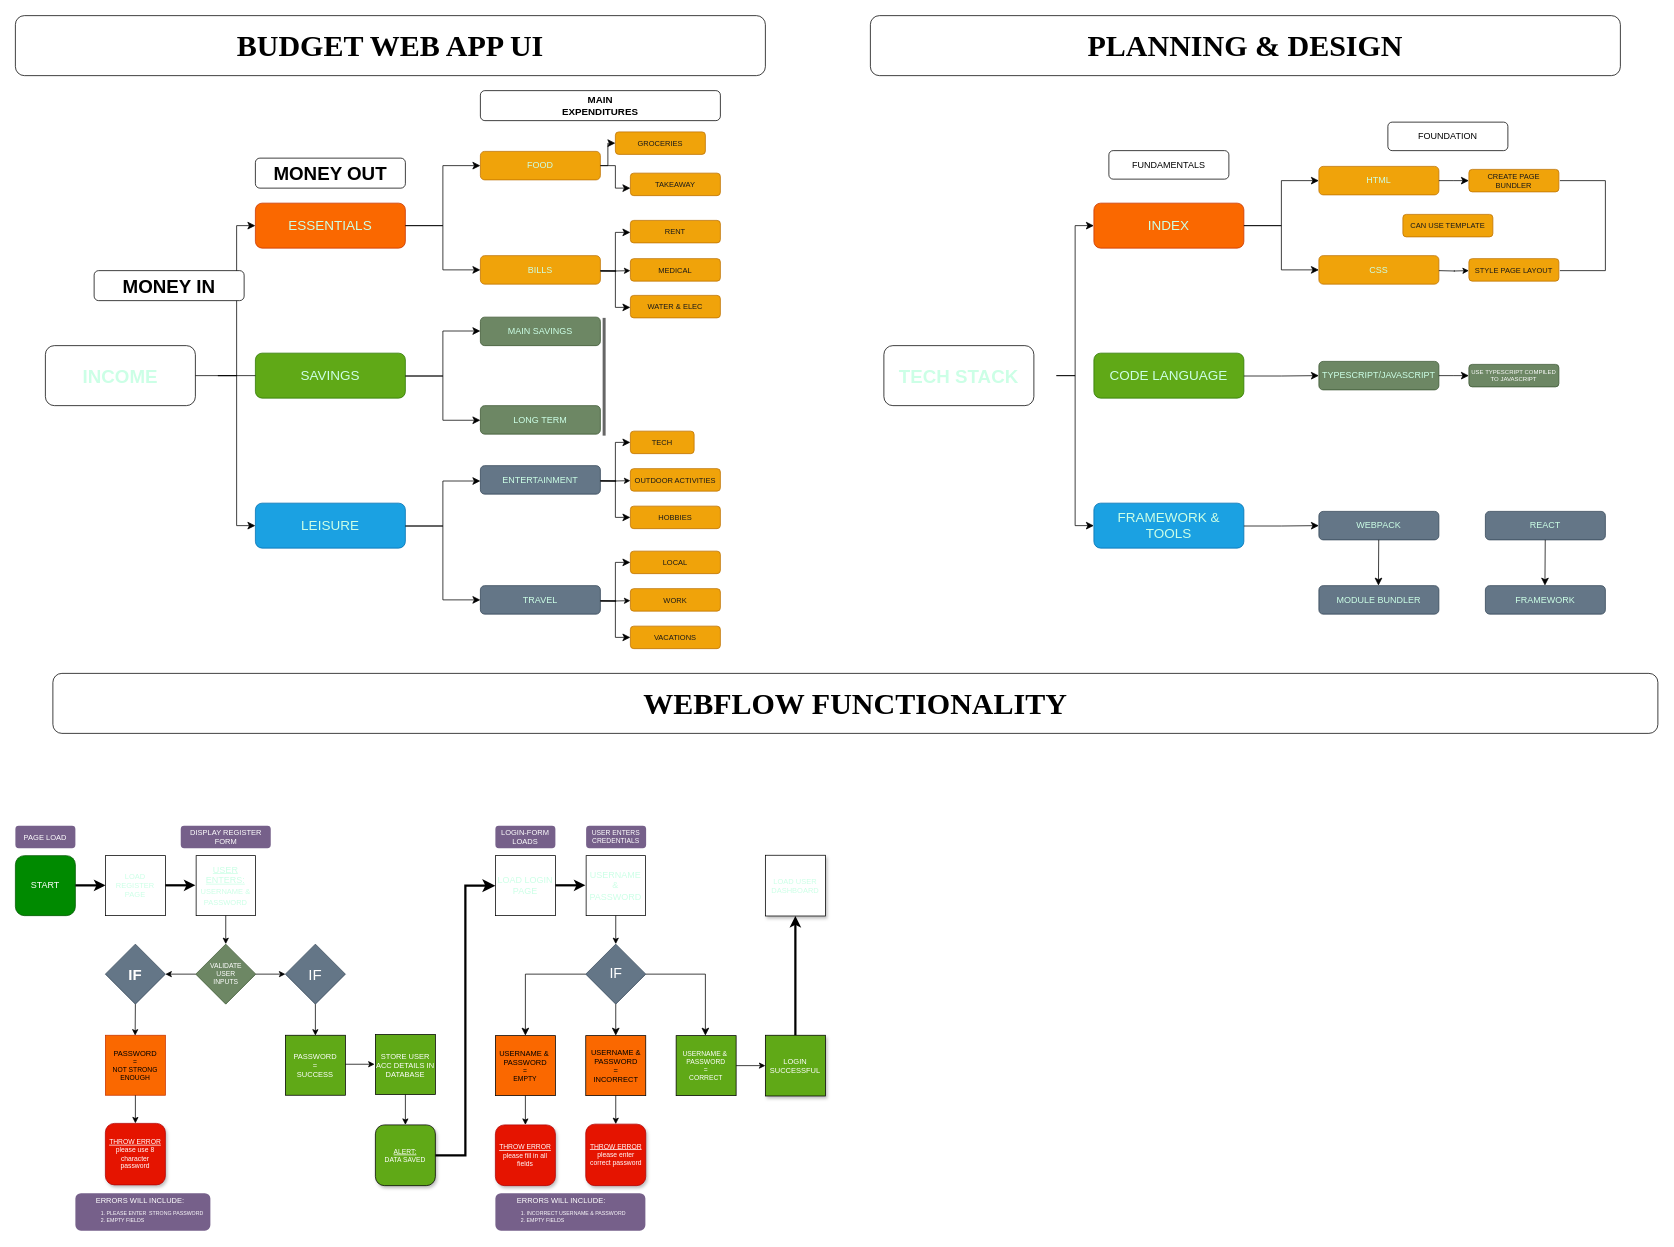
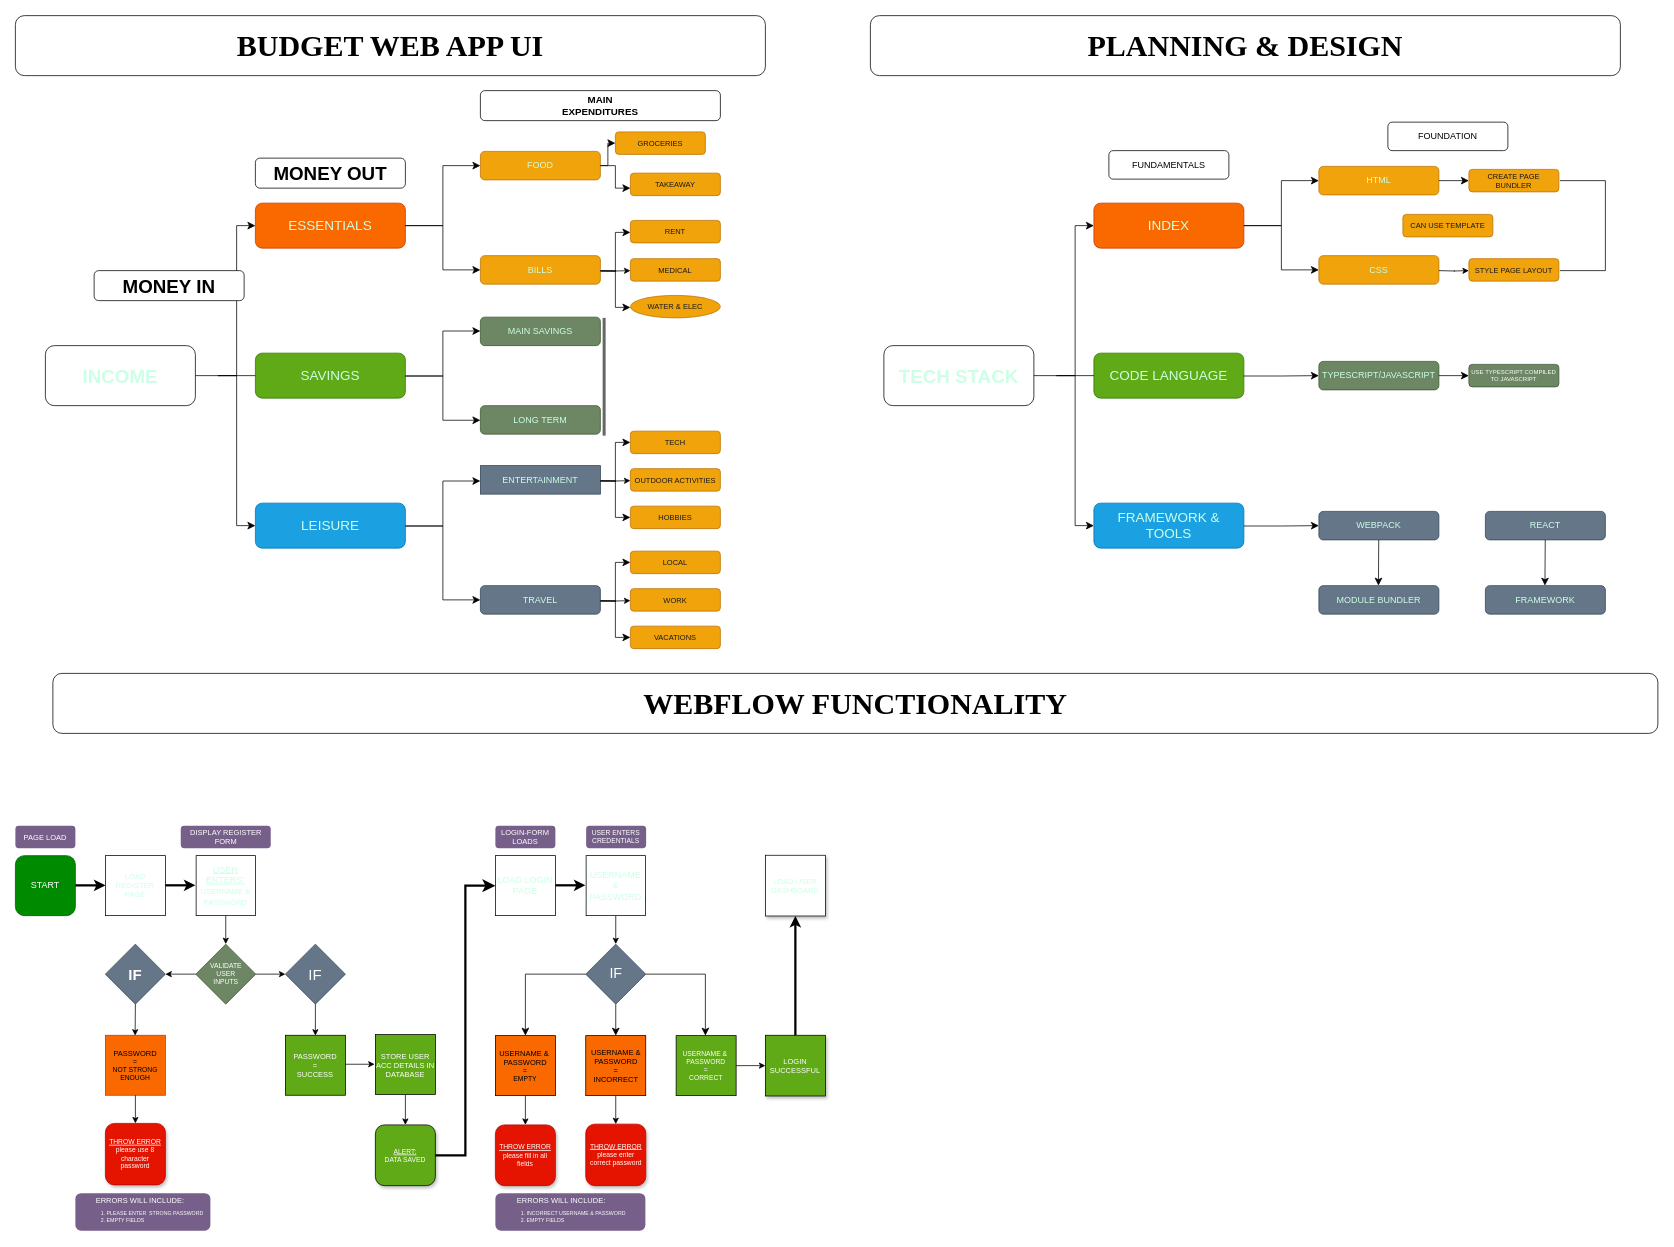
(675, 306) -> (675, 306)
none -> (1044, 375)
(662, 442) -> (675, 442)
(540, 480) -> (540, 480)
